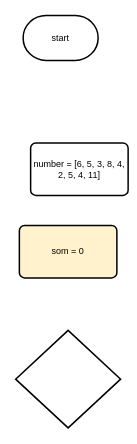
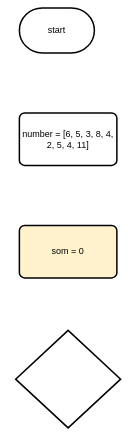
(60, 38) -> (57, 30)
(79, 169) -> (68, 139)
